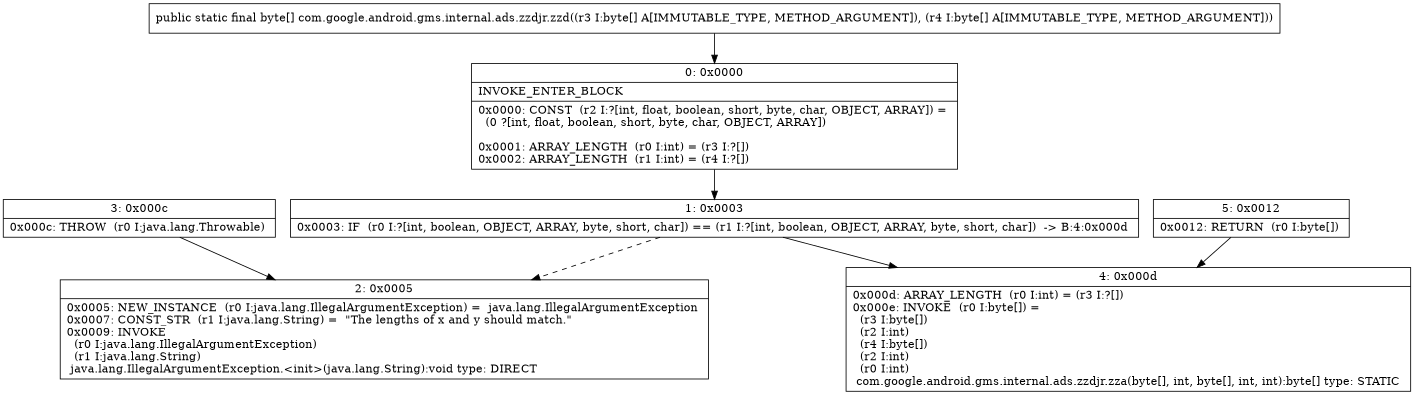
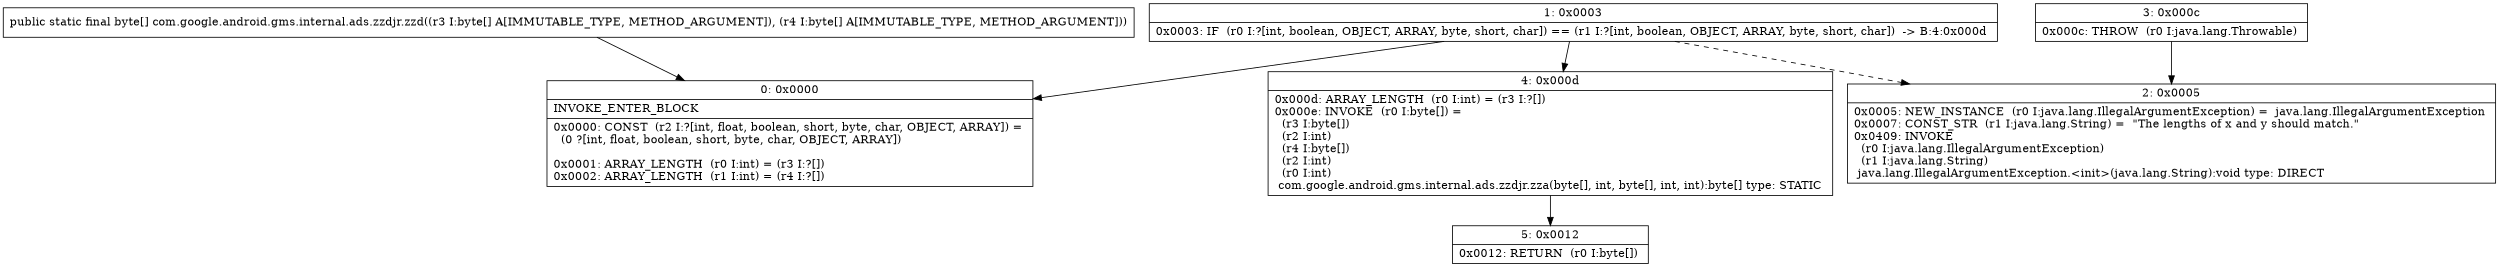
(715, 180) -> (1243, 69)
(1217, 250) -> (1550, 206)
(120, 332) -> (1908, 136)
